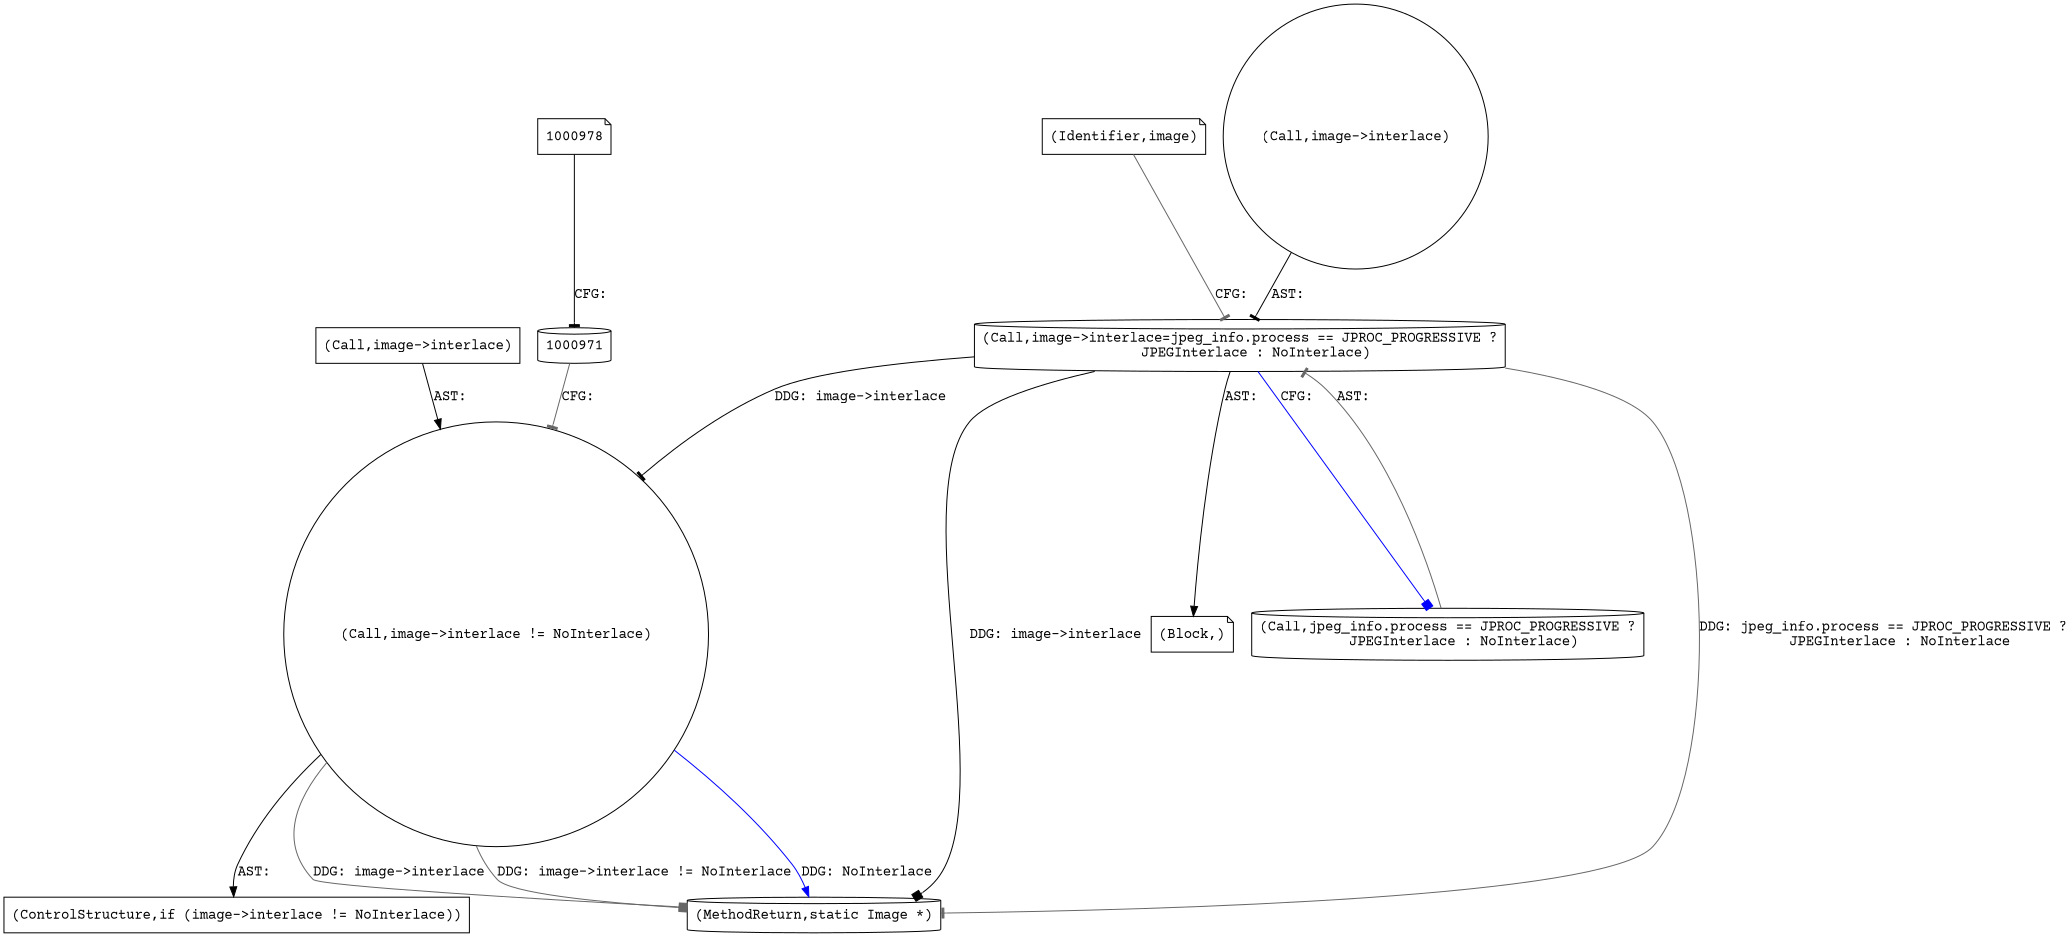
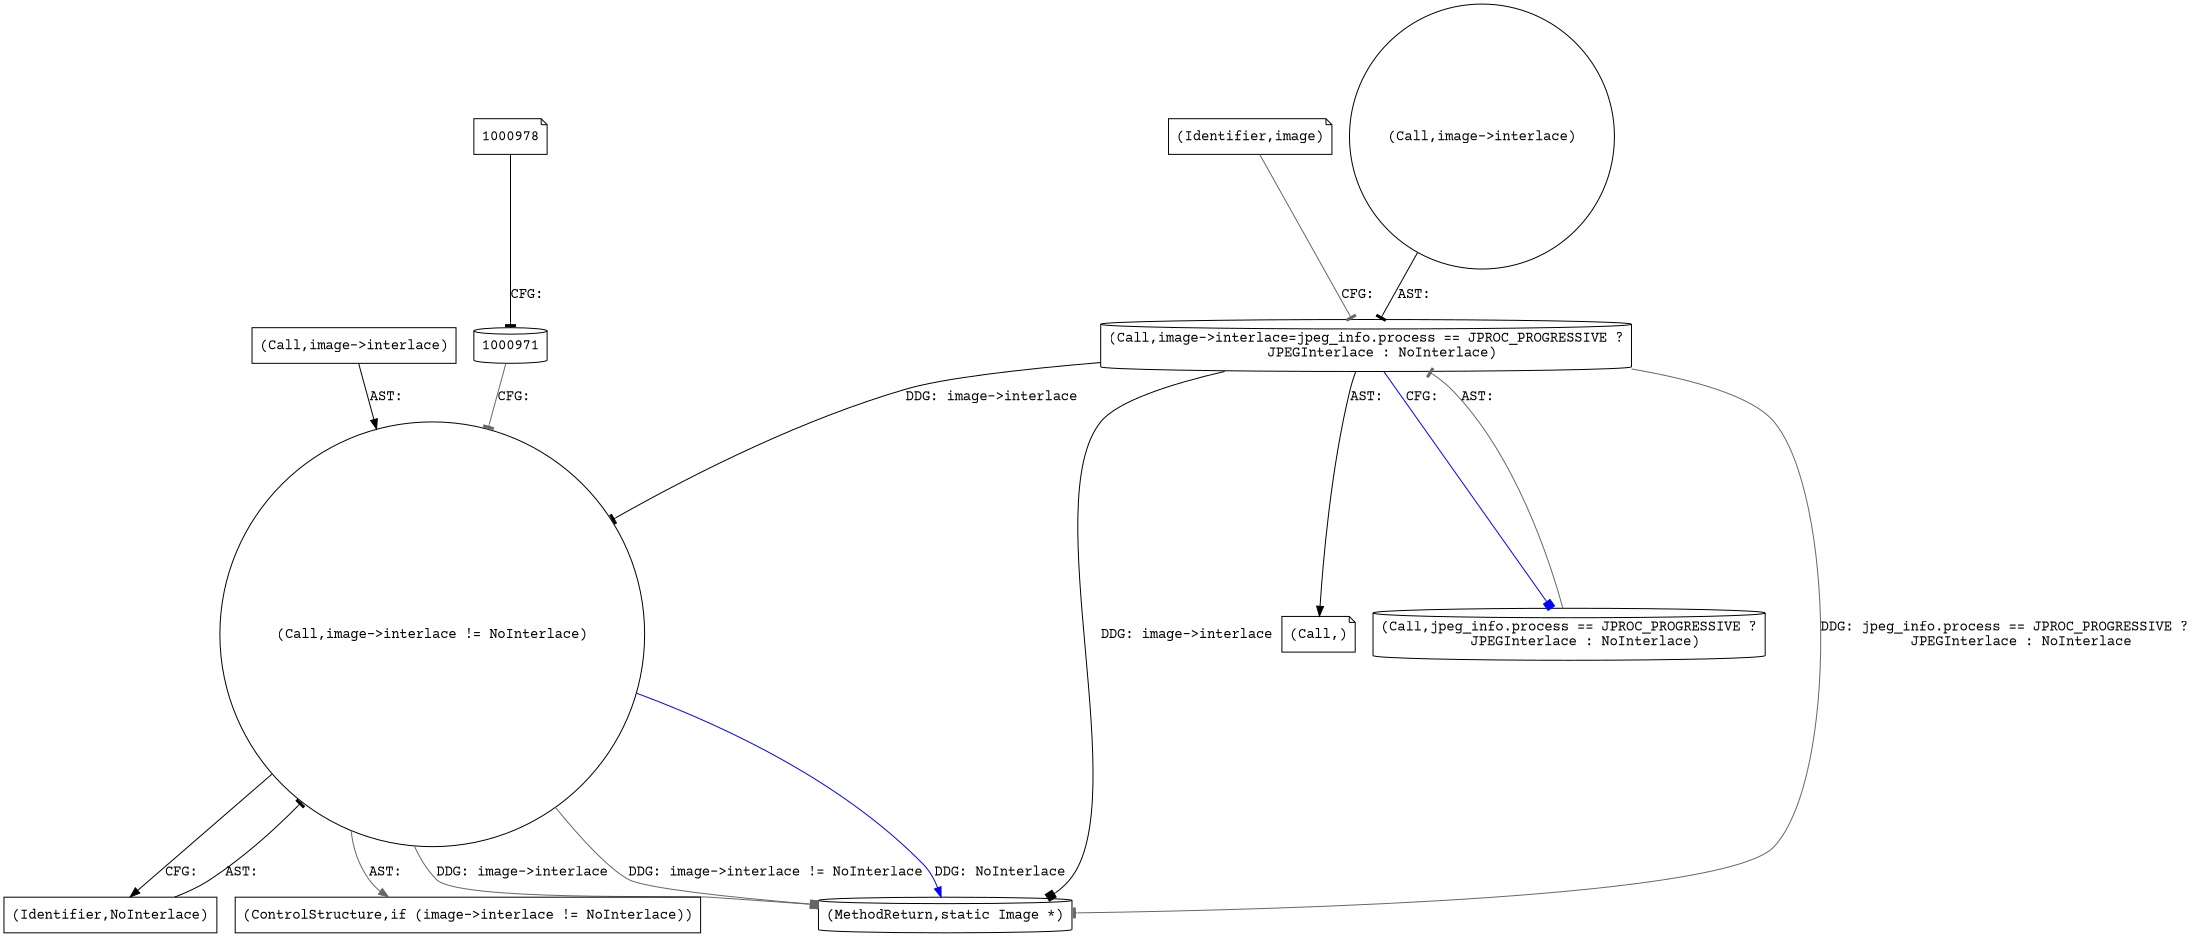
(1192, 634) -> (1319, 634)
(267, 815) -> (360, 864)
none -> (110, 915)
